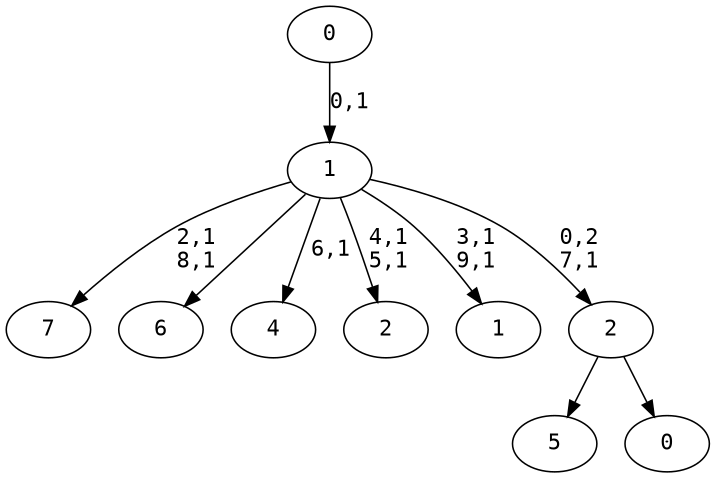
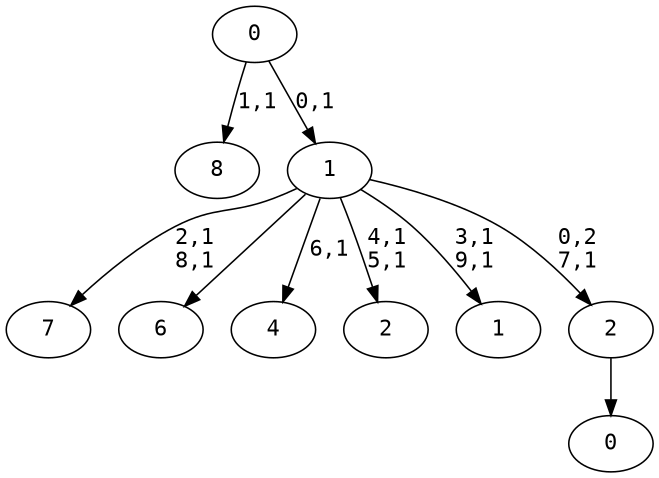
none -> (217, 170)
(555, 444) -> none
